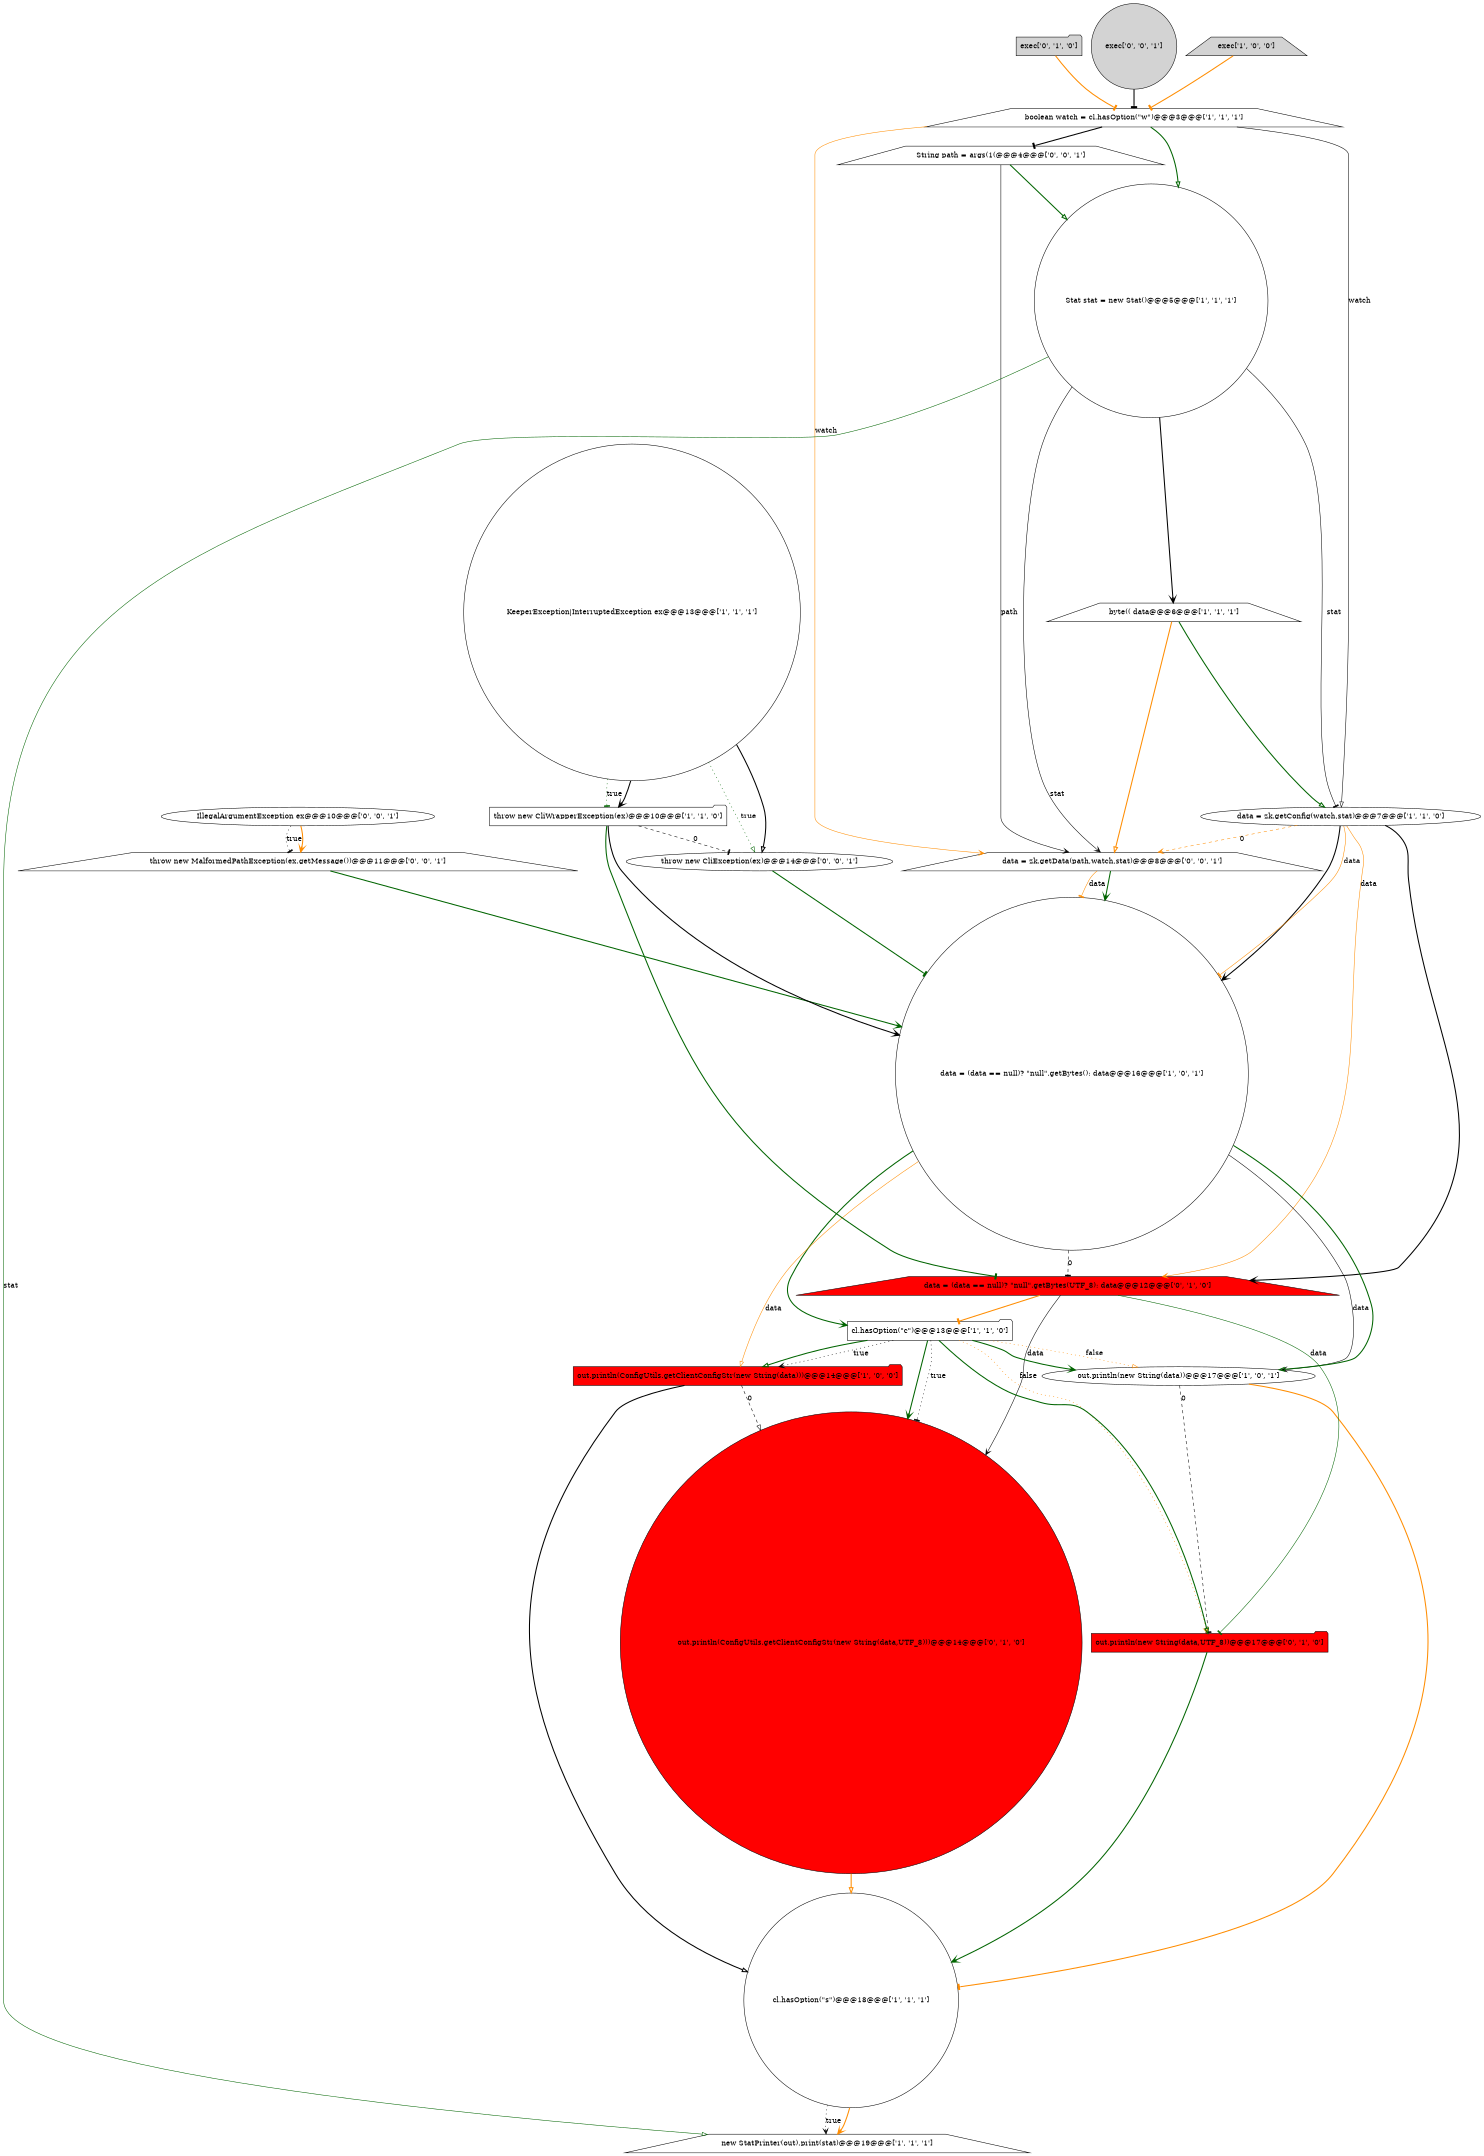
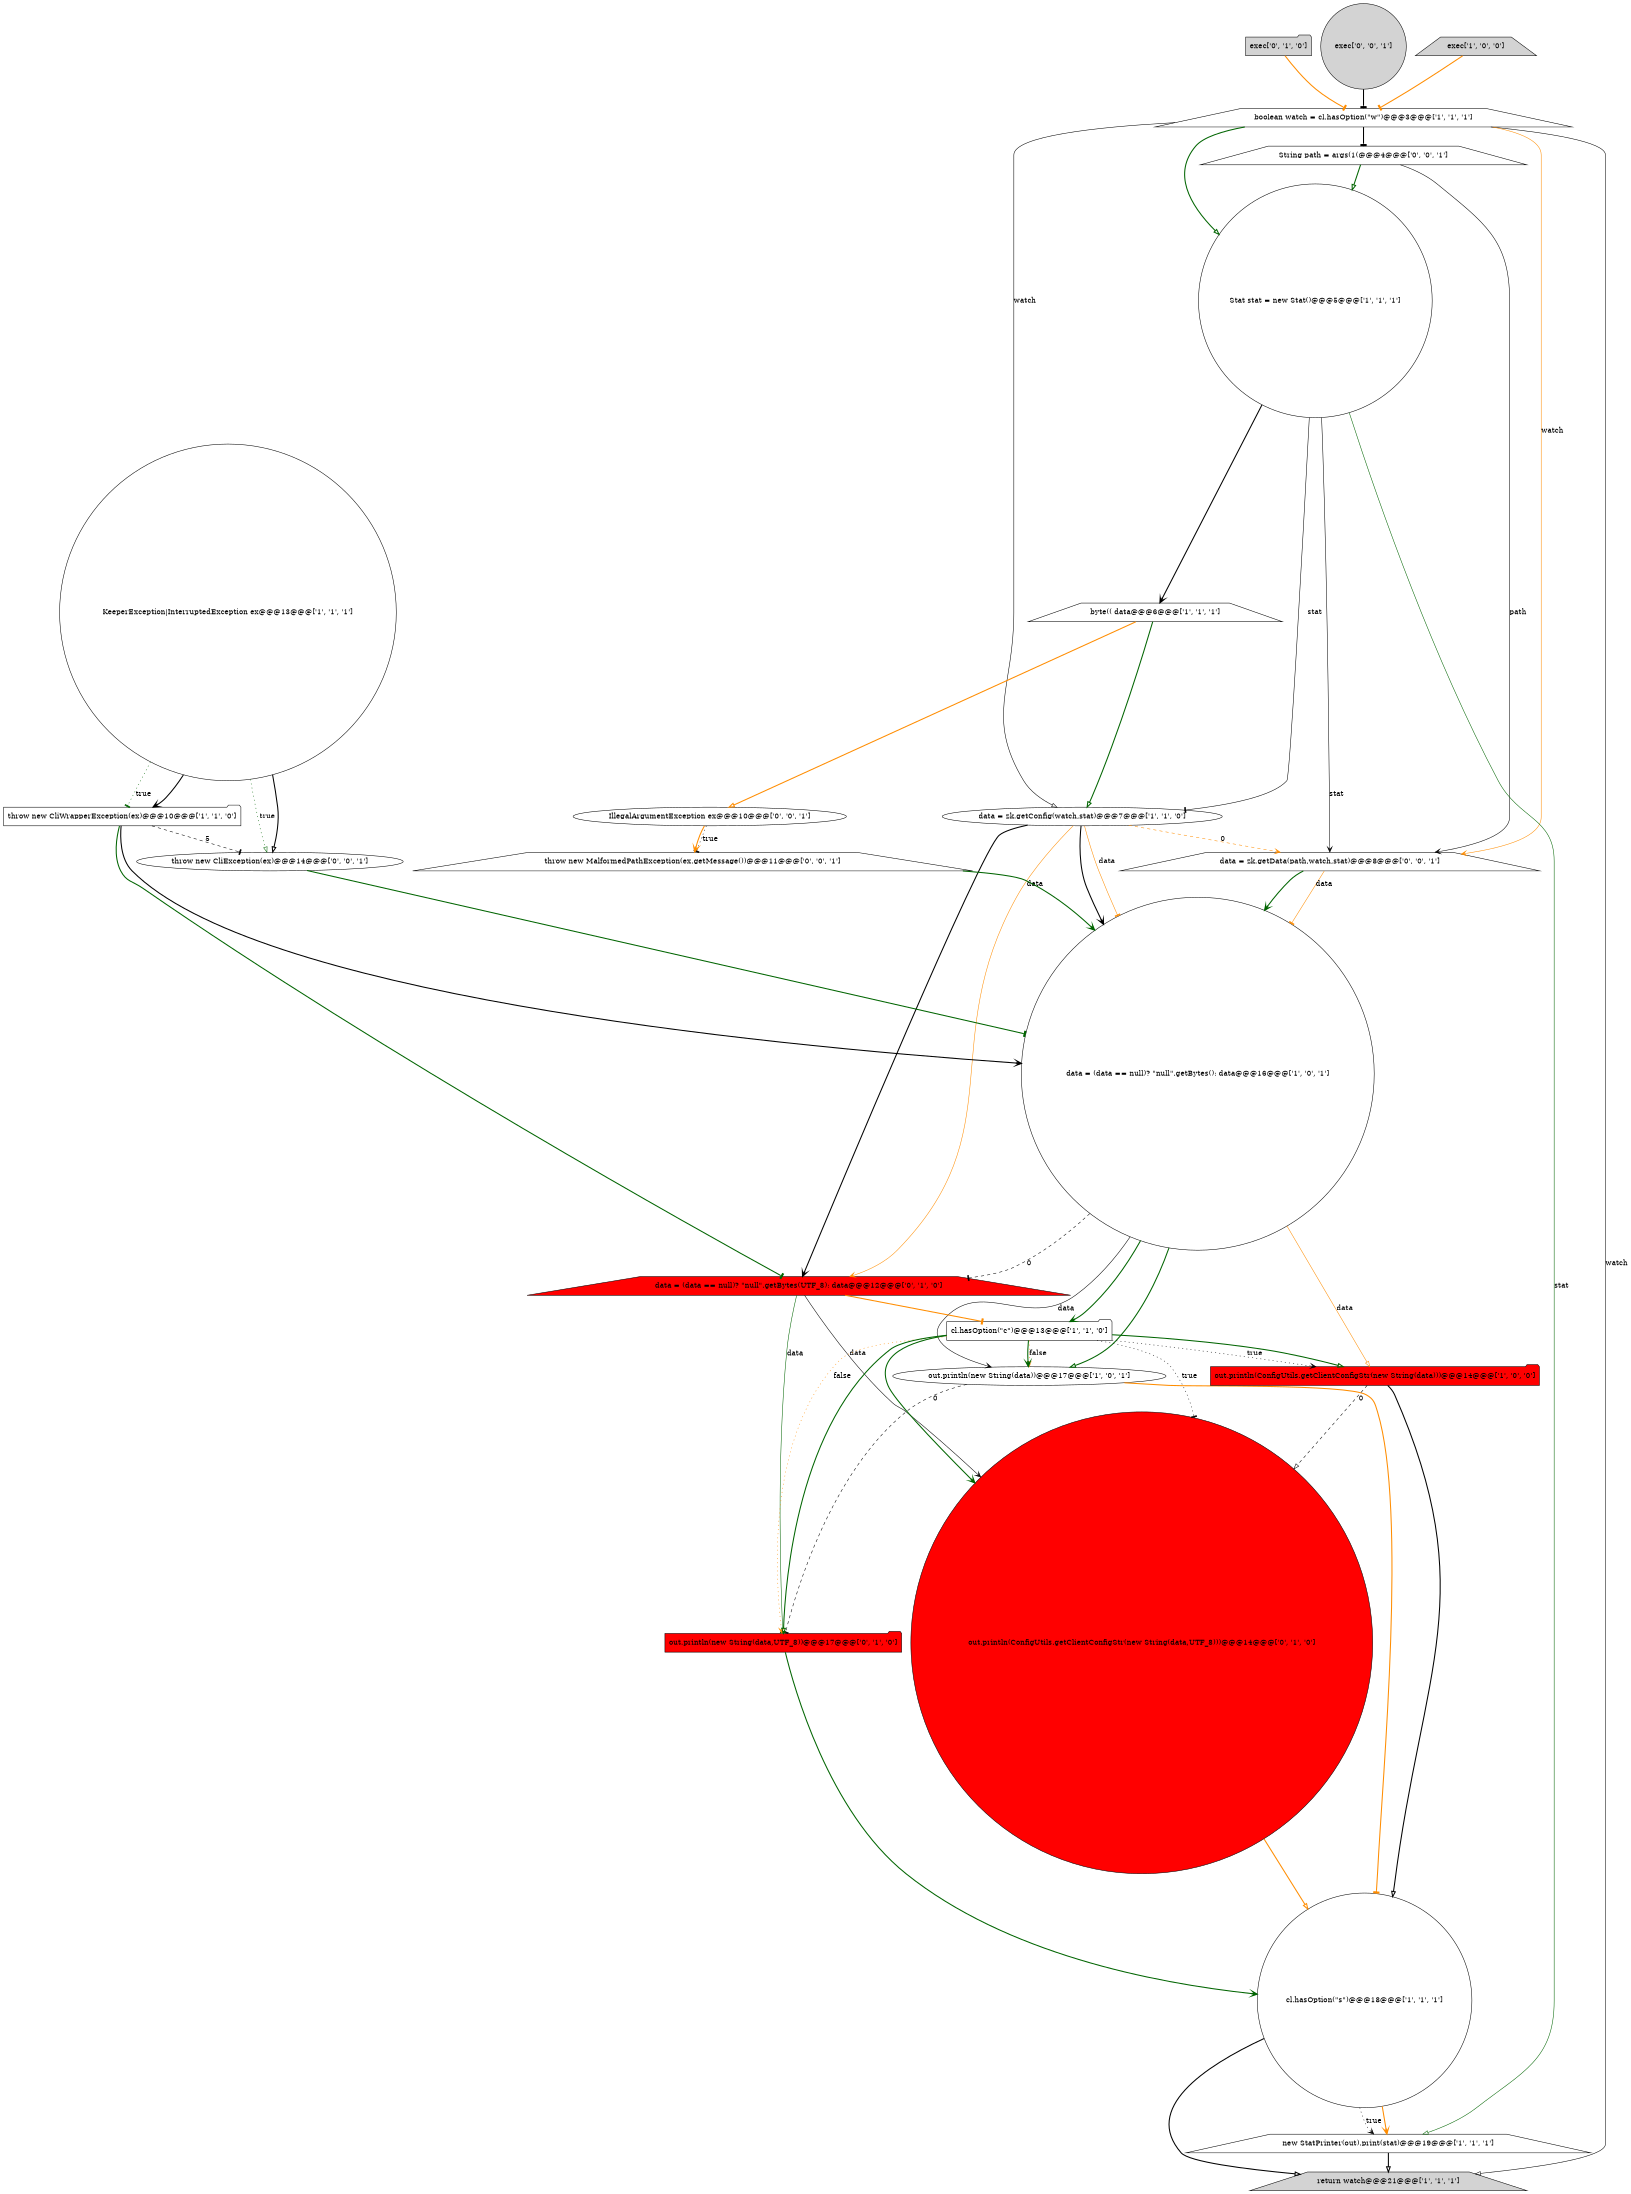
(1144, 734) -> (935, 713)
(696, 839) -> (208, 839)
none -> (1388, 2181)
